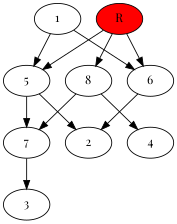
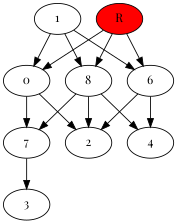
none -> (70, 45)
(27, 81) -> (27, 81)
none -> (89, 108)
none -> (150, 108)
